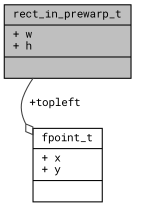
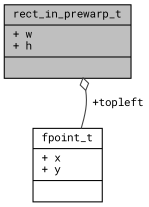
(22, 100) -> (86, 110)
